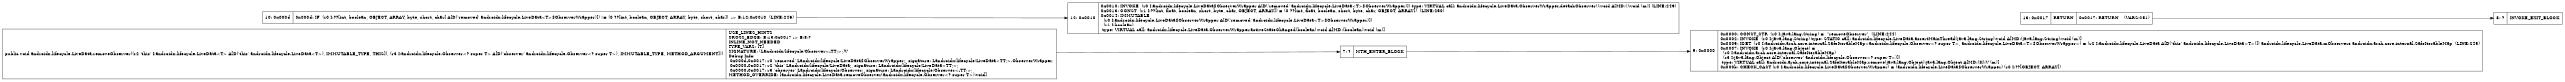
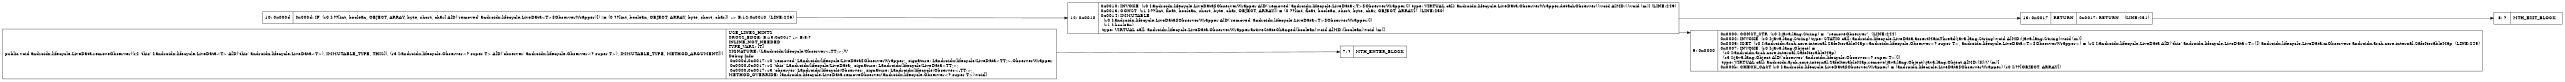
none -> (1848, 18)
(2114, 18) -> (2114, 18)
(2535, 18) -> (2535, 18)
(1547, 52) -> (1683, 32)
